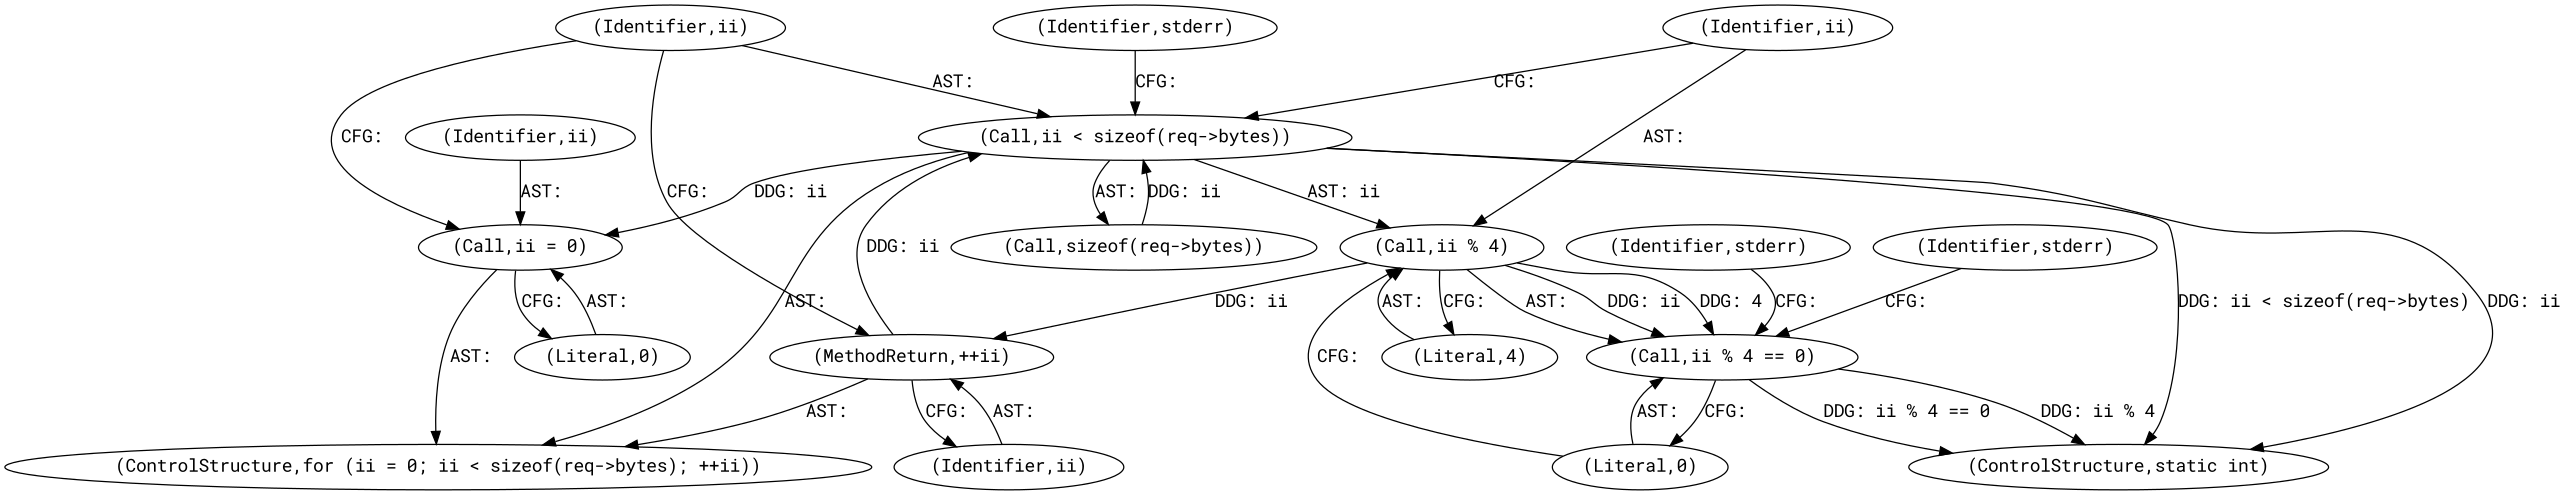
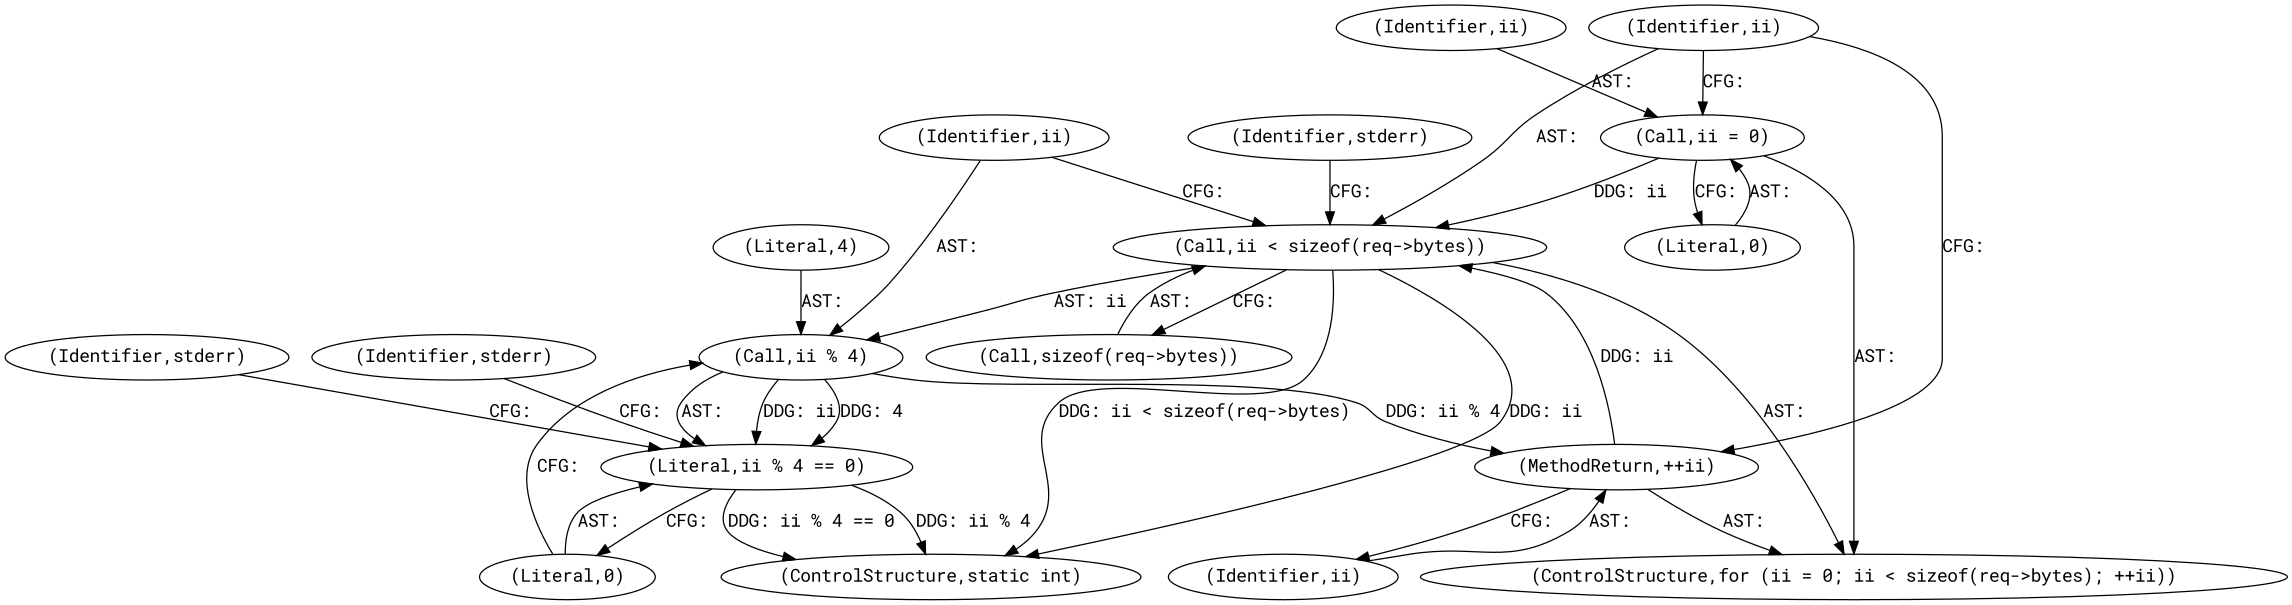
(785, 175) -> (1555, 197)
(1121, 193) -> (1259, 302)
(1184, 193) -> (1176, 302)
(1440, 298) -> none
(1251, 302) -> (1443, 412)
(1722, 357) -> (757, 467)
